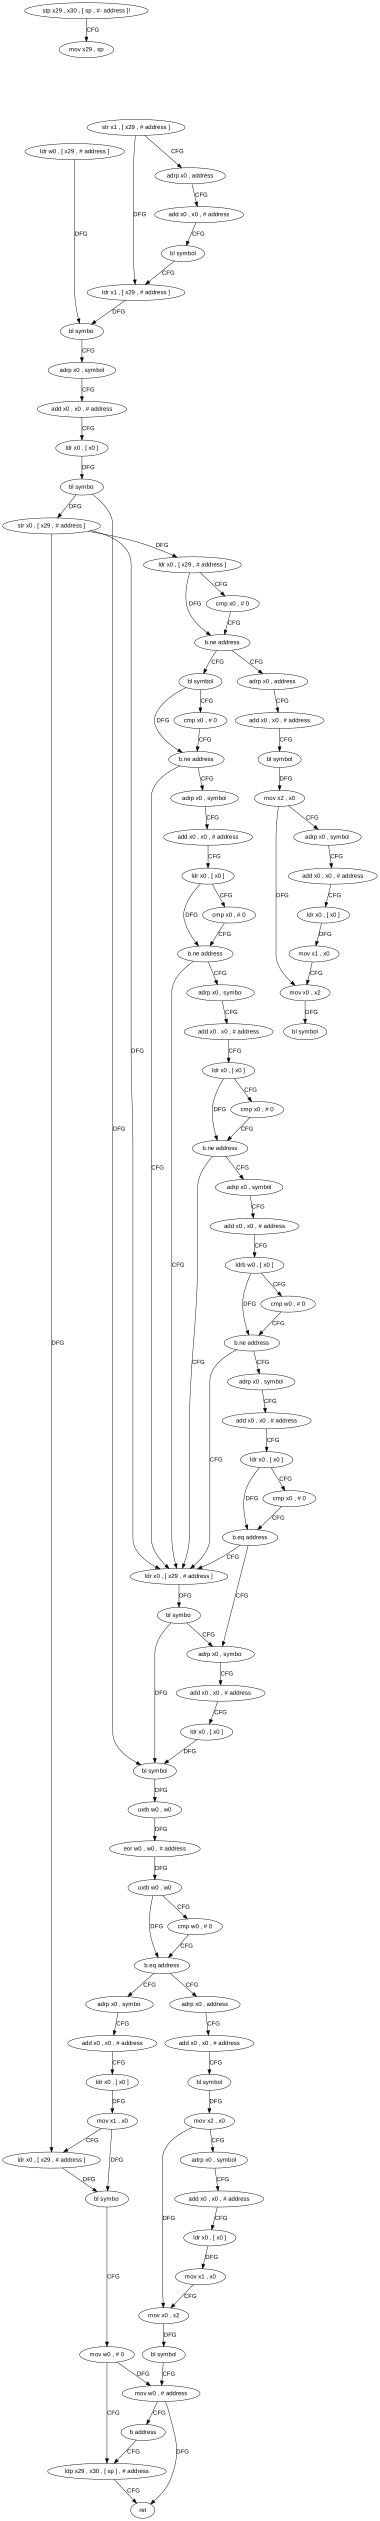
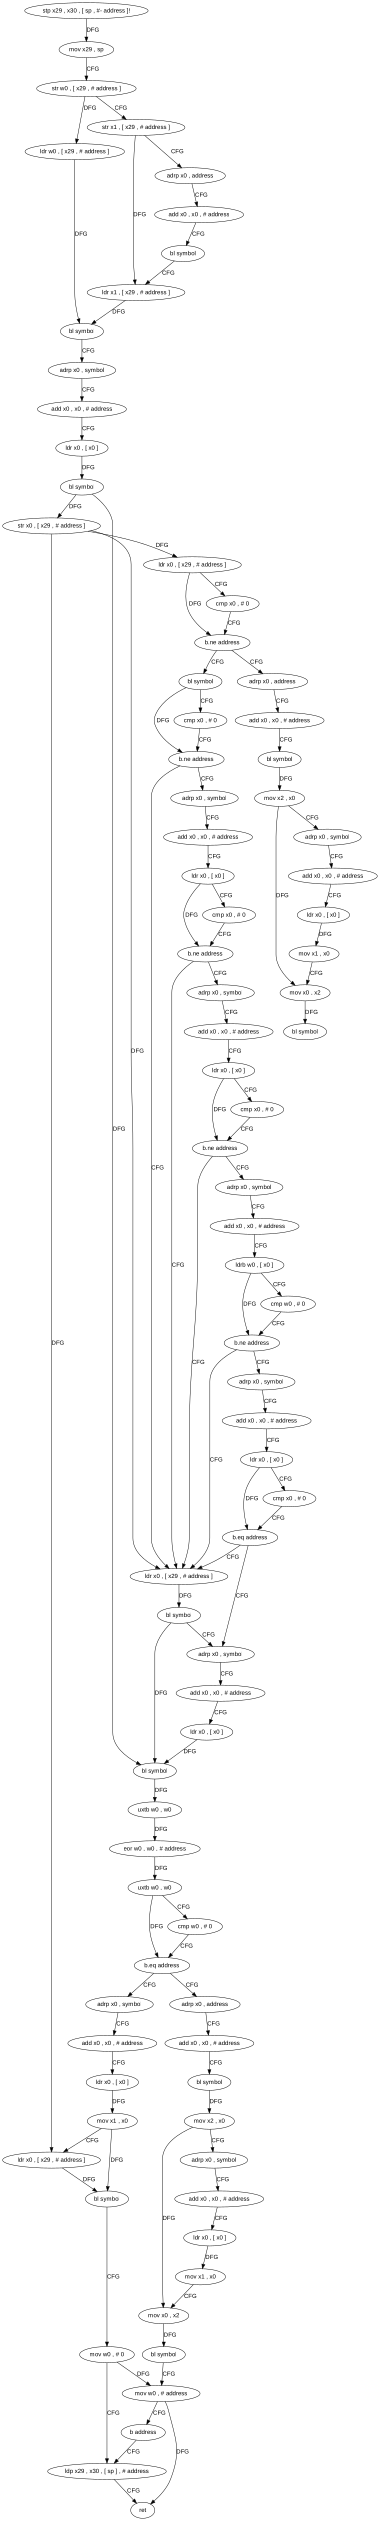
(93, 30) -> (93, 30)
none -> (86, 89)
